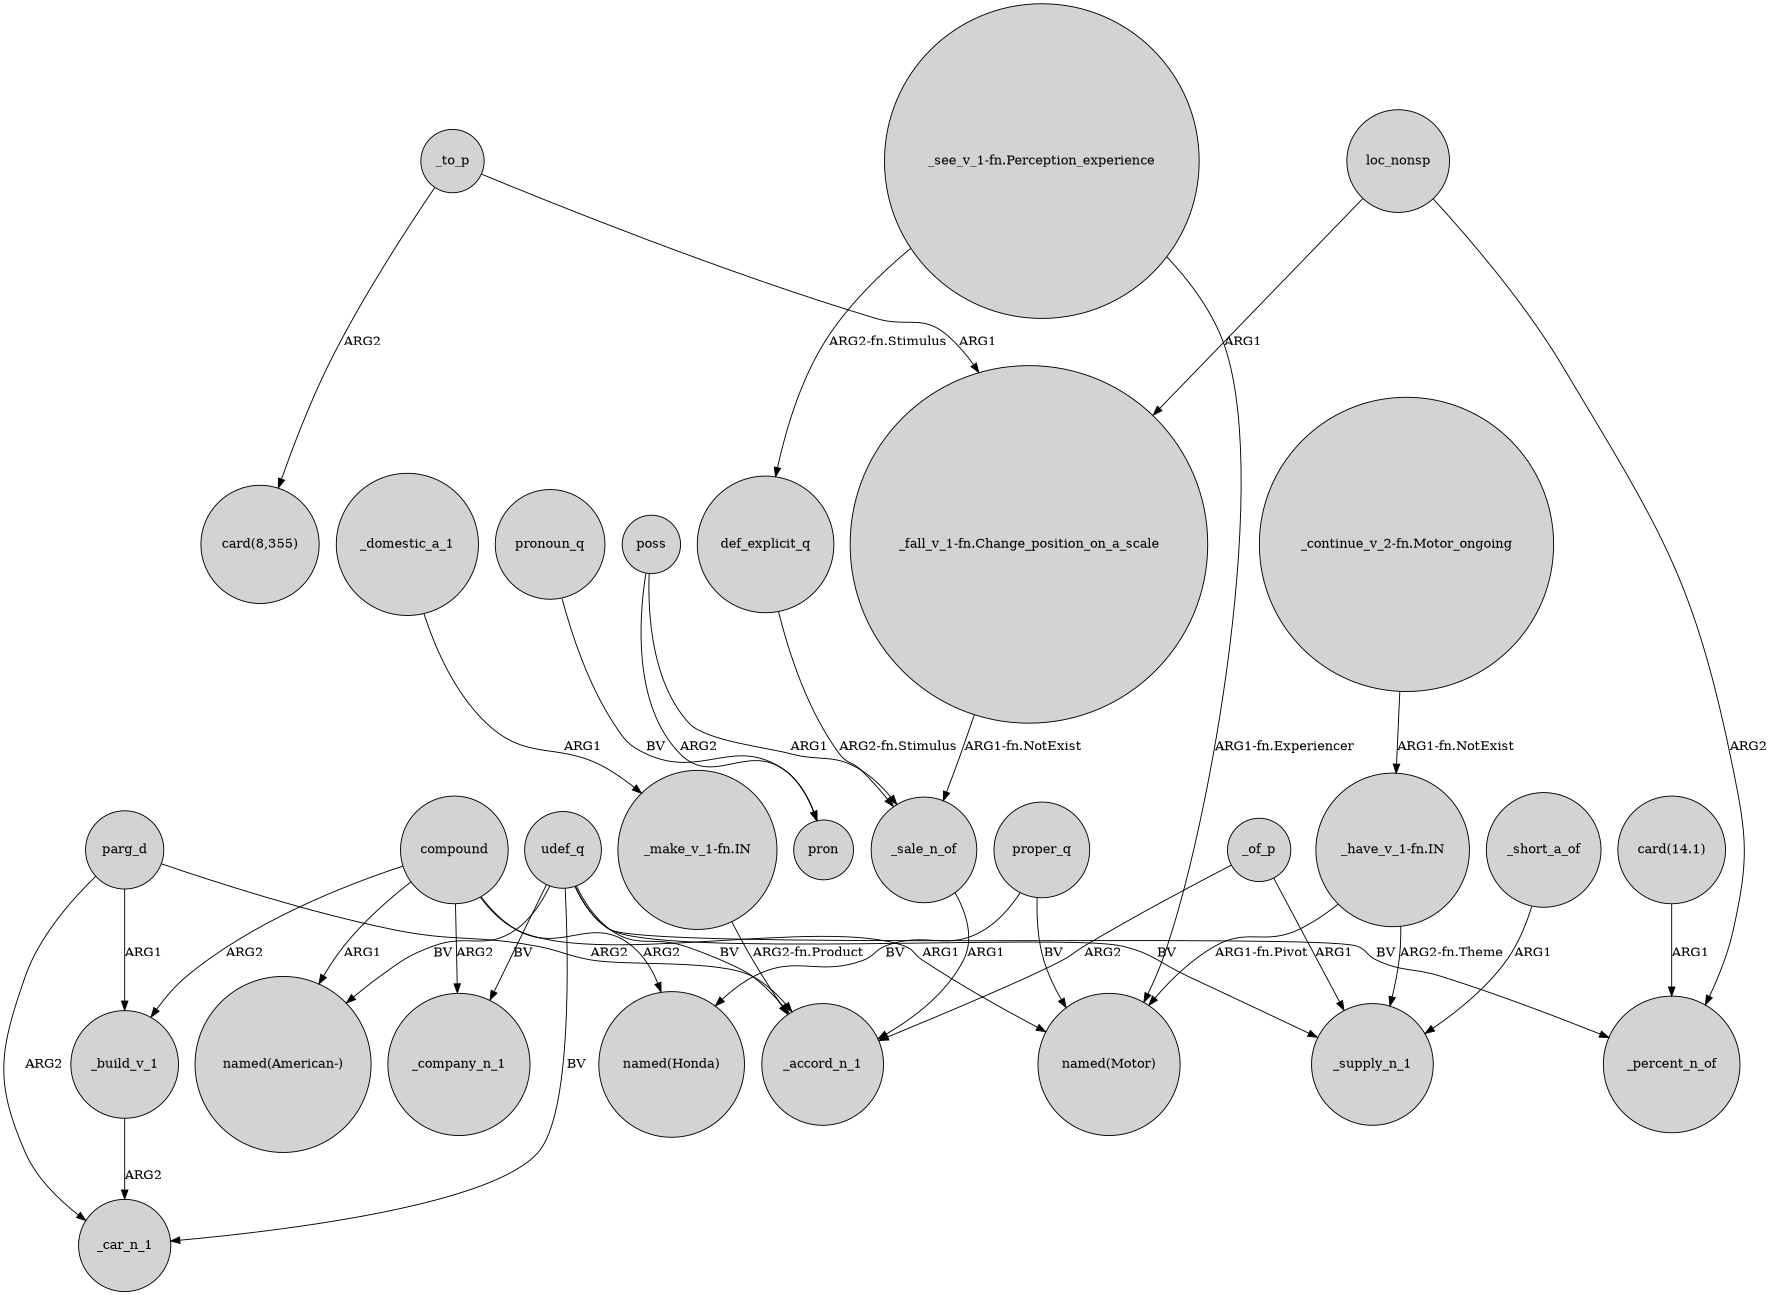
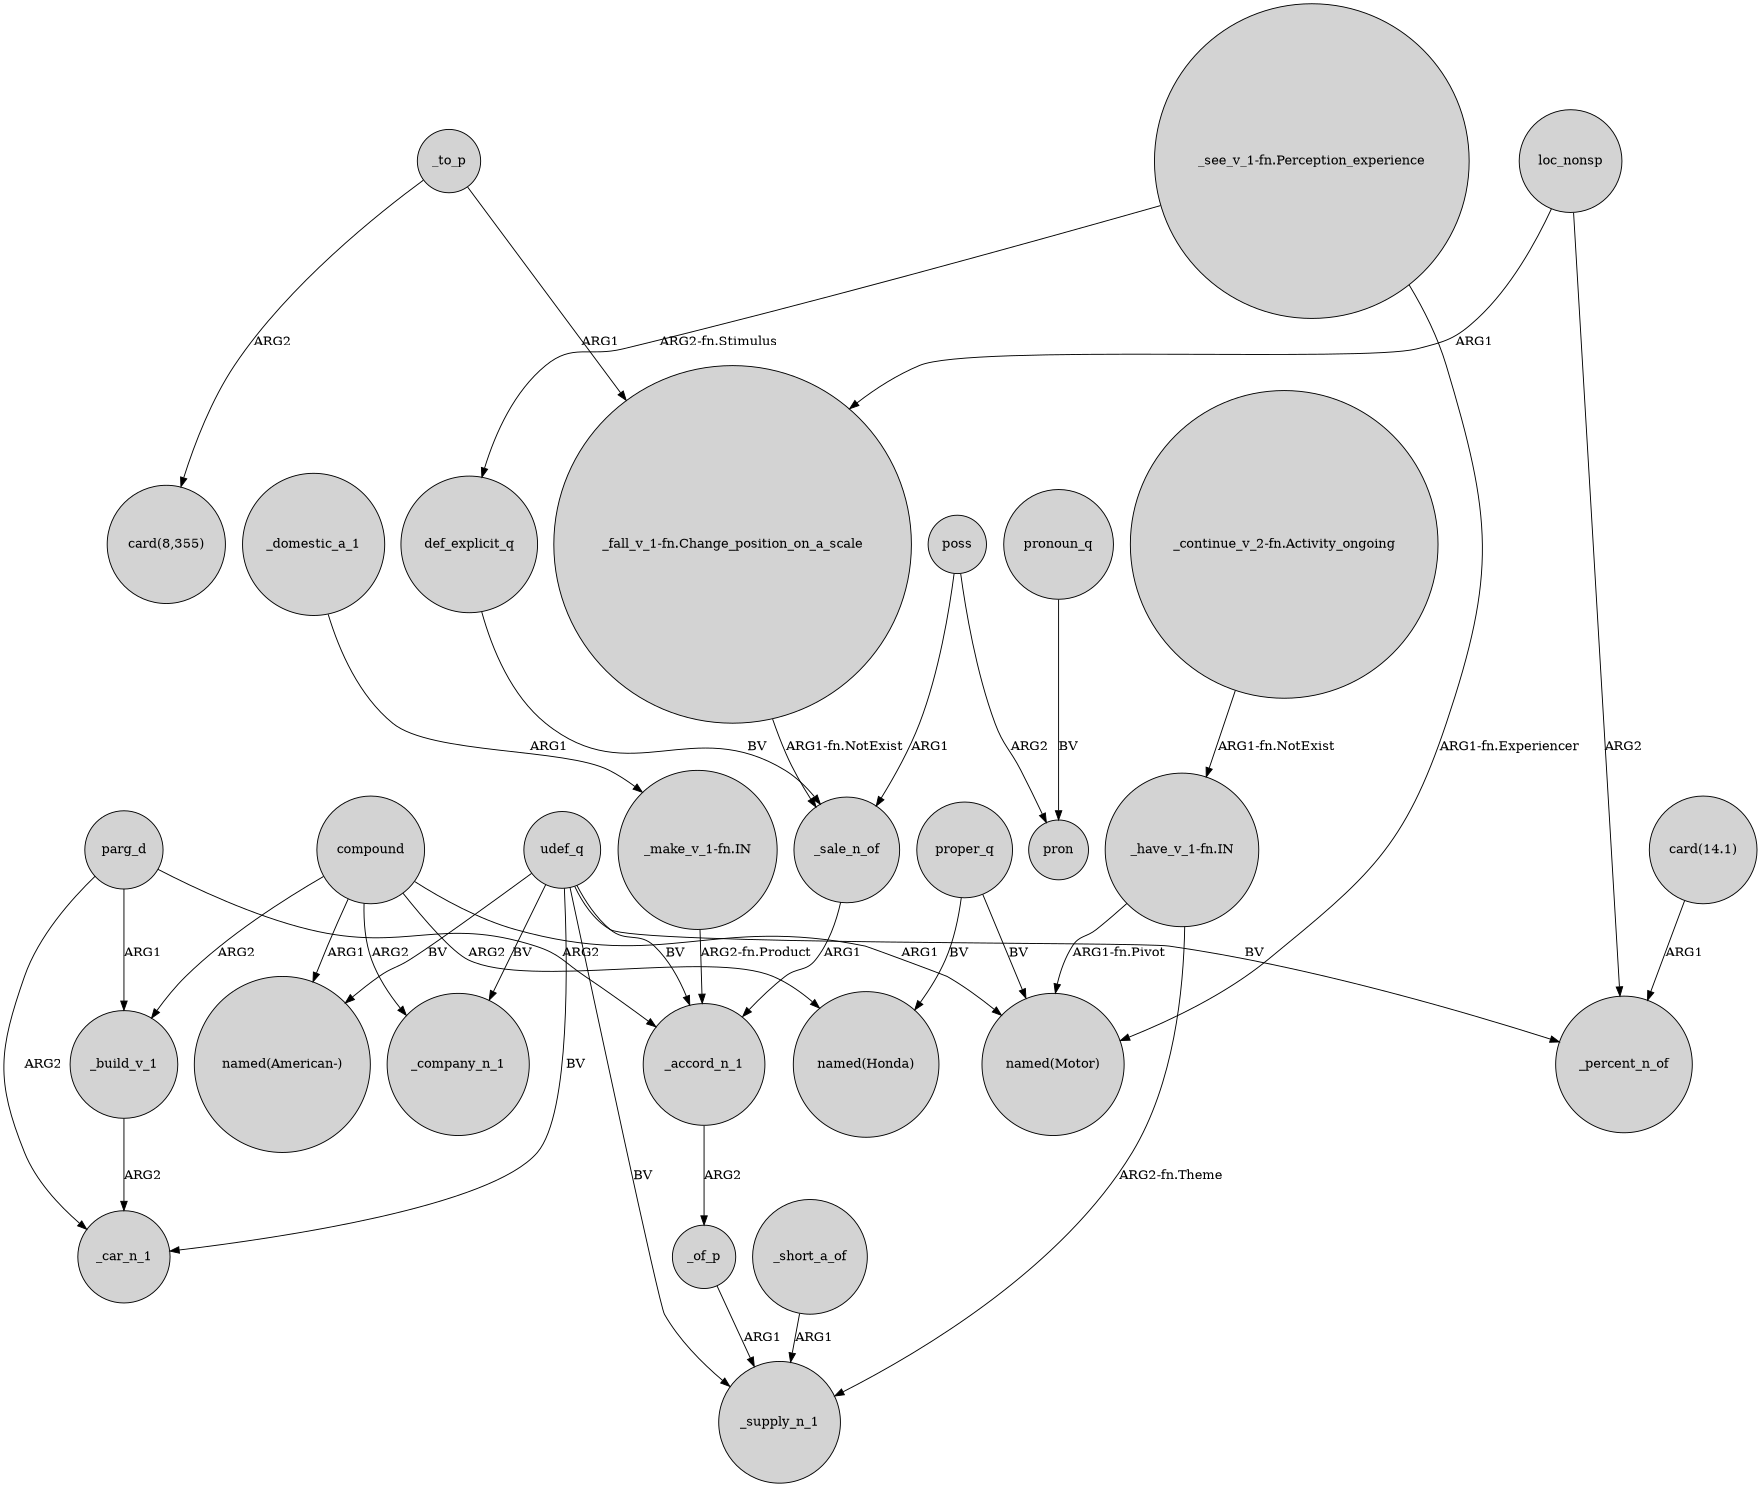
(1406, 544) -> (1284, 544)
(898, 747) -> (757, 747)
(1064, 960) -> (704, 1171)
